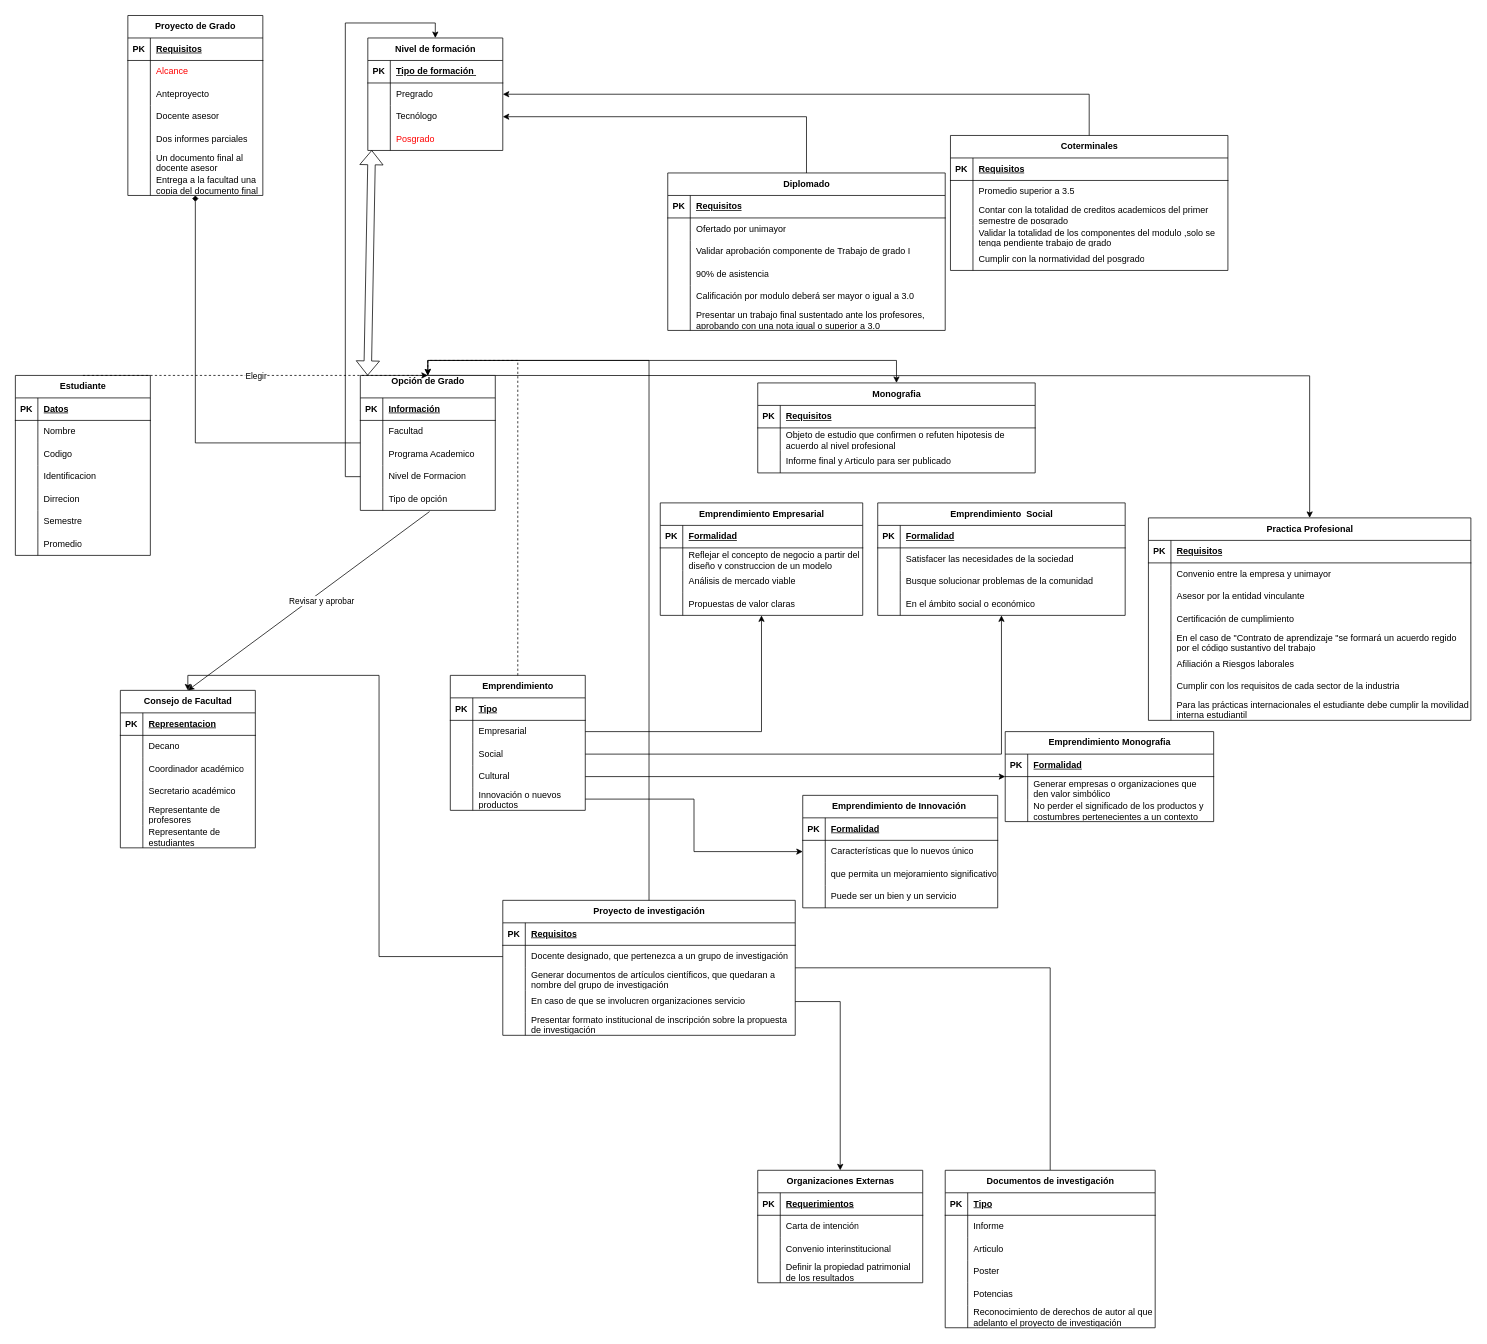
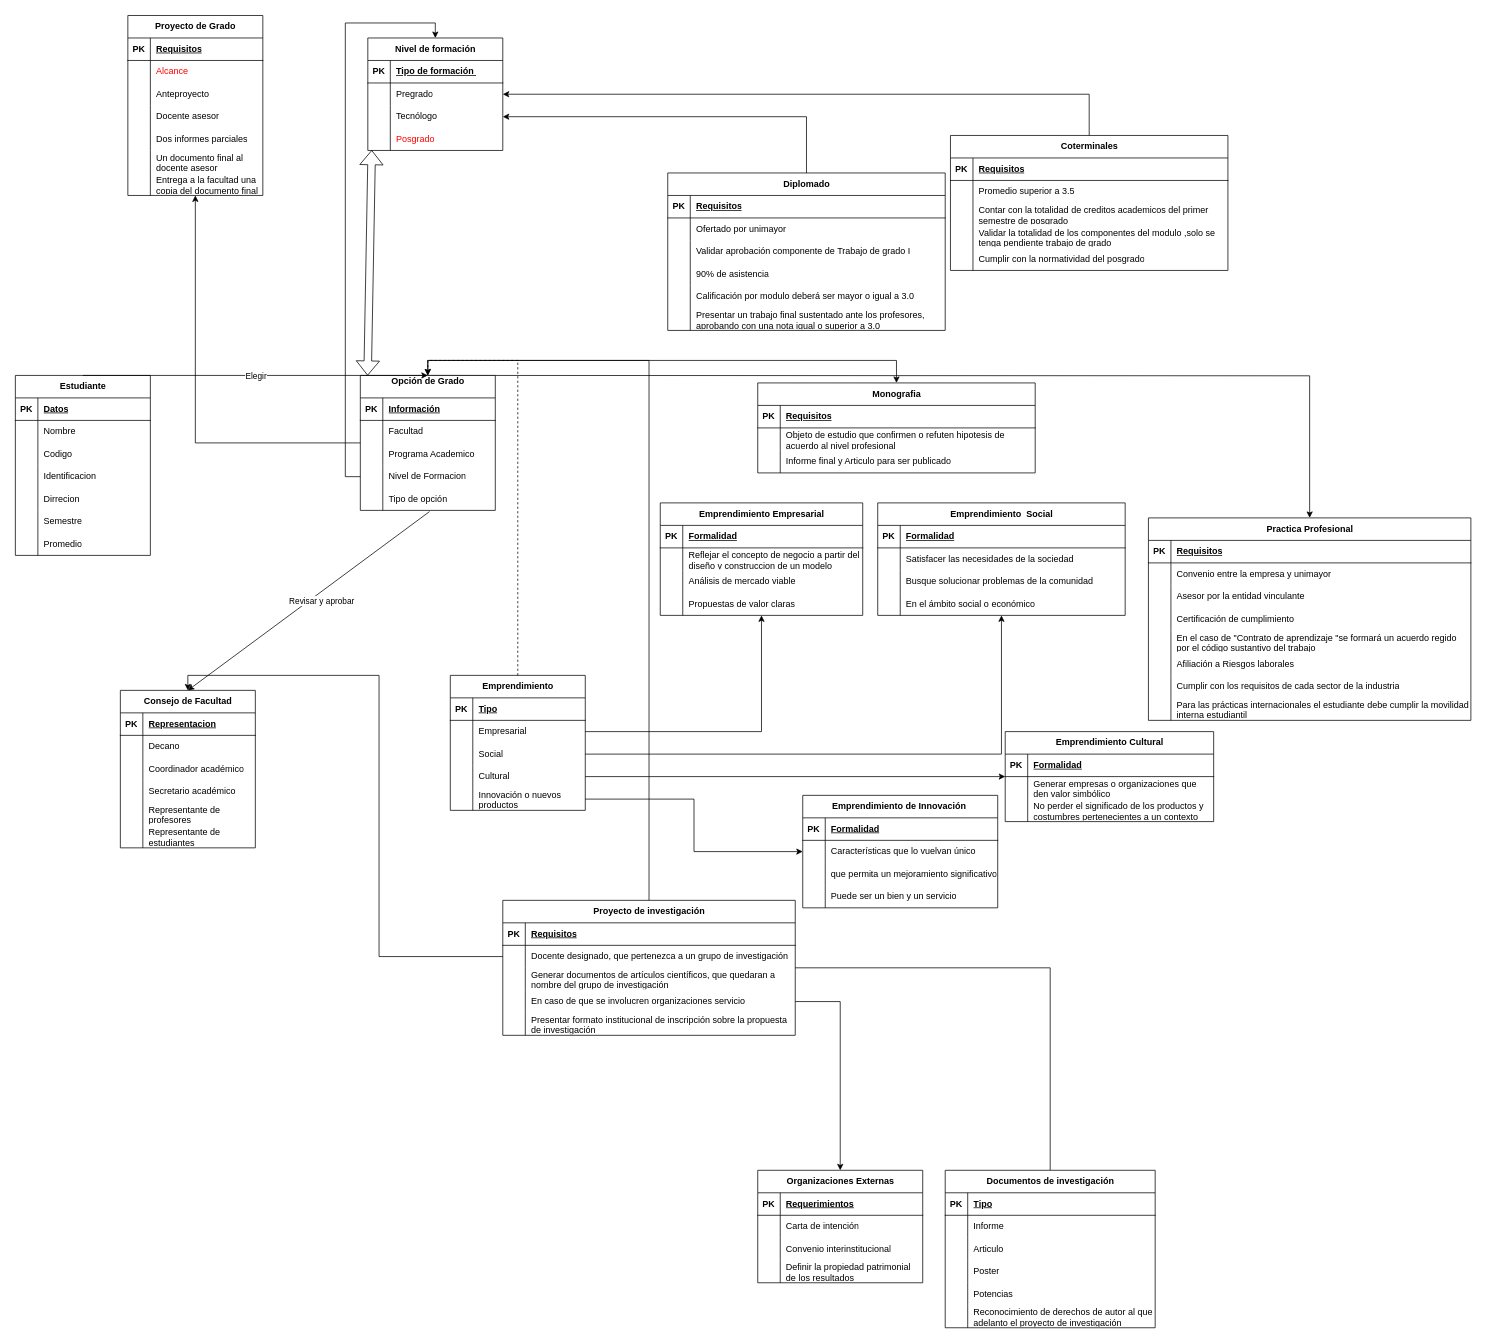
(195, 202) -> (195, 202)
(198, 375) -> (198, 375)
(1110, 743) -> (1110, 743)
(911, 852) -> (913, 852)
